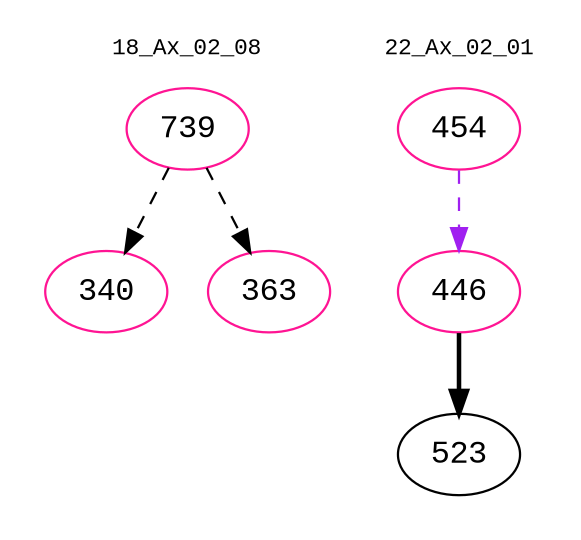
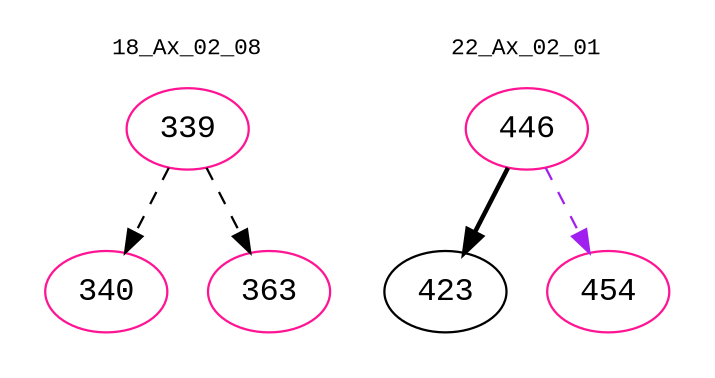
(188, 129) -> (188, 129)
(459, 199) -> (562, 200)
(459, 454) -> (445, 292)
